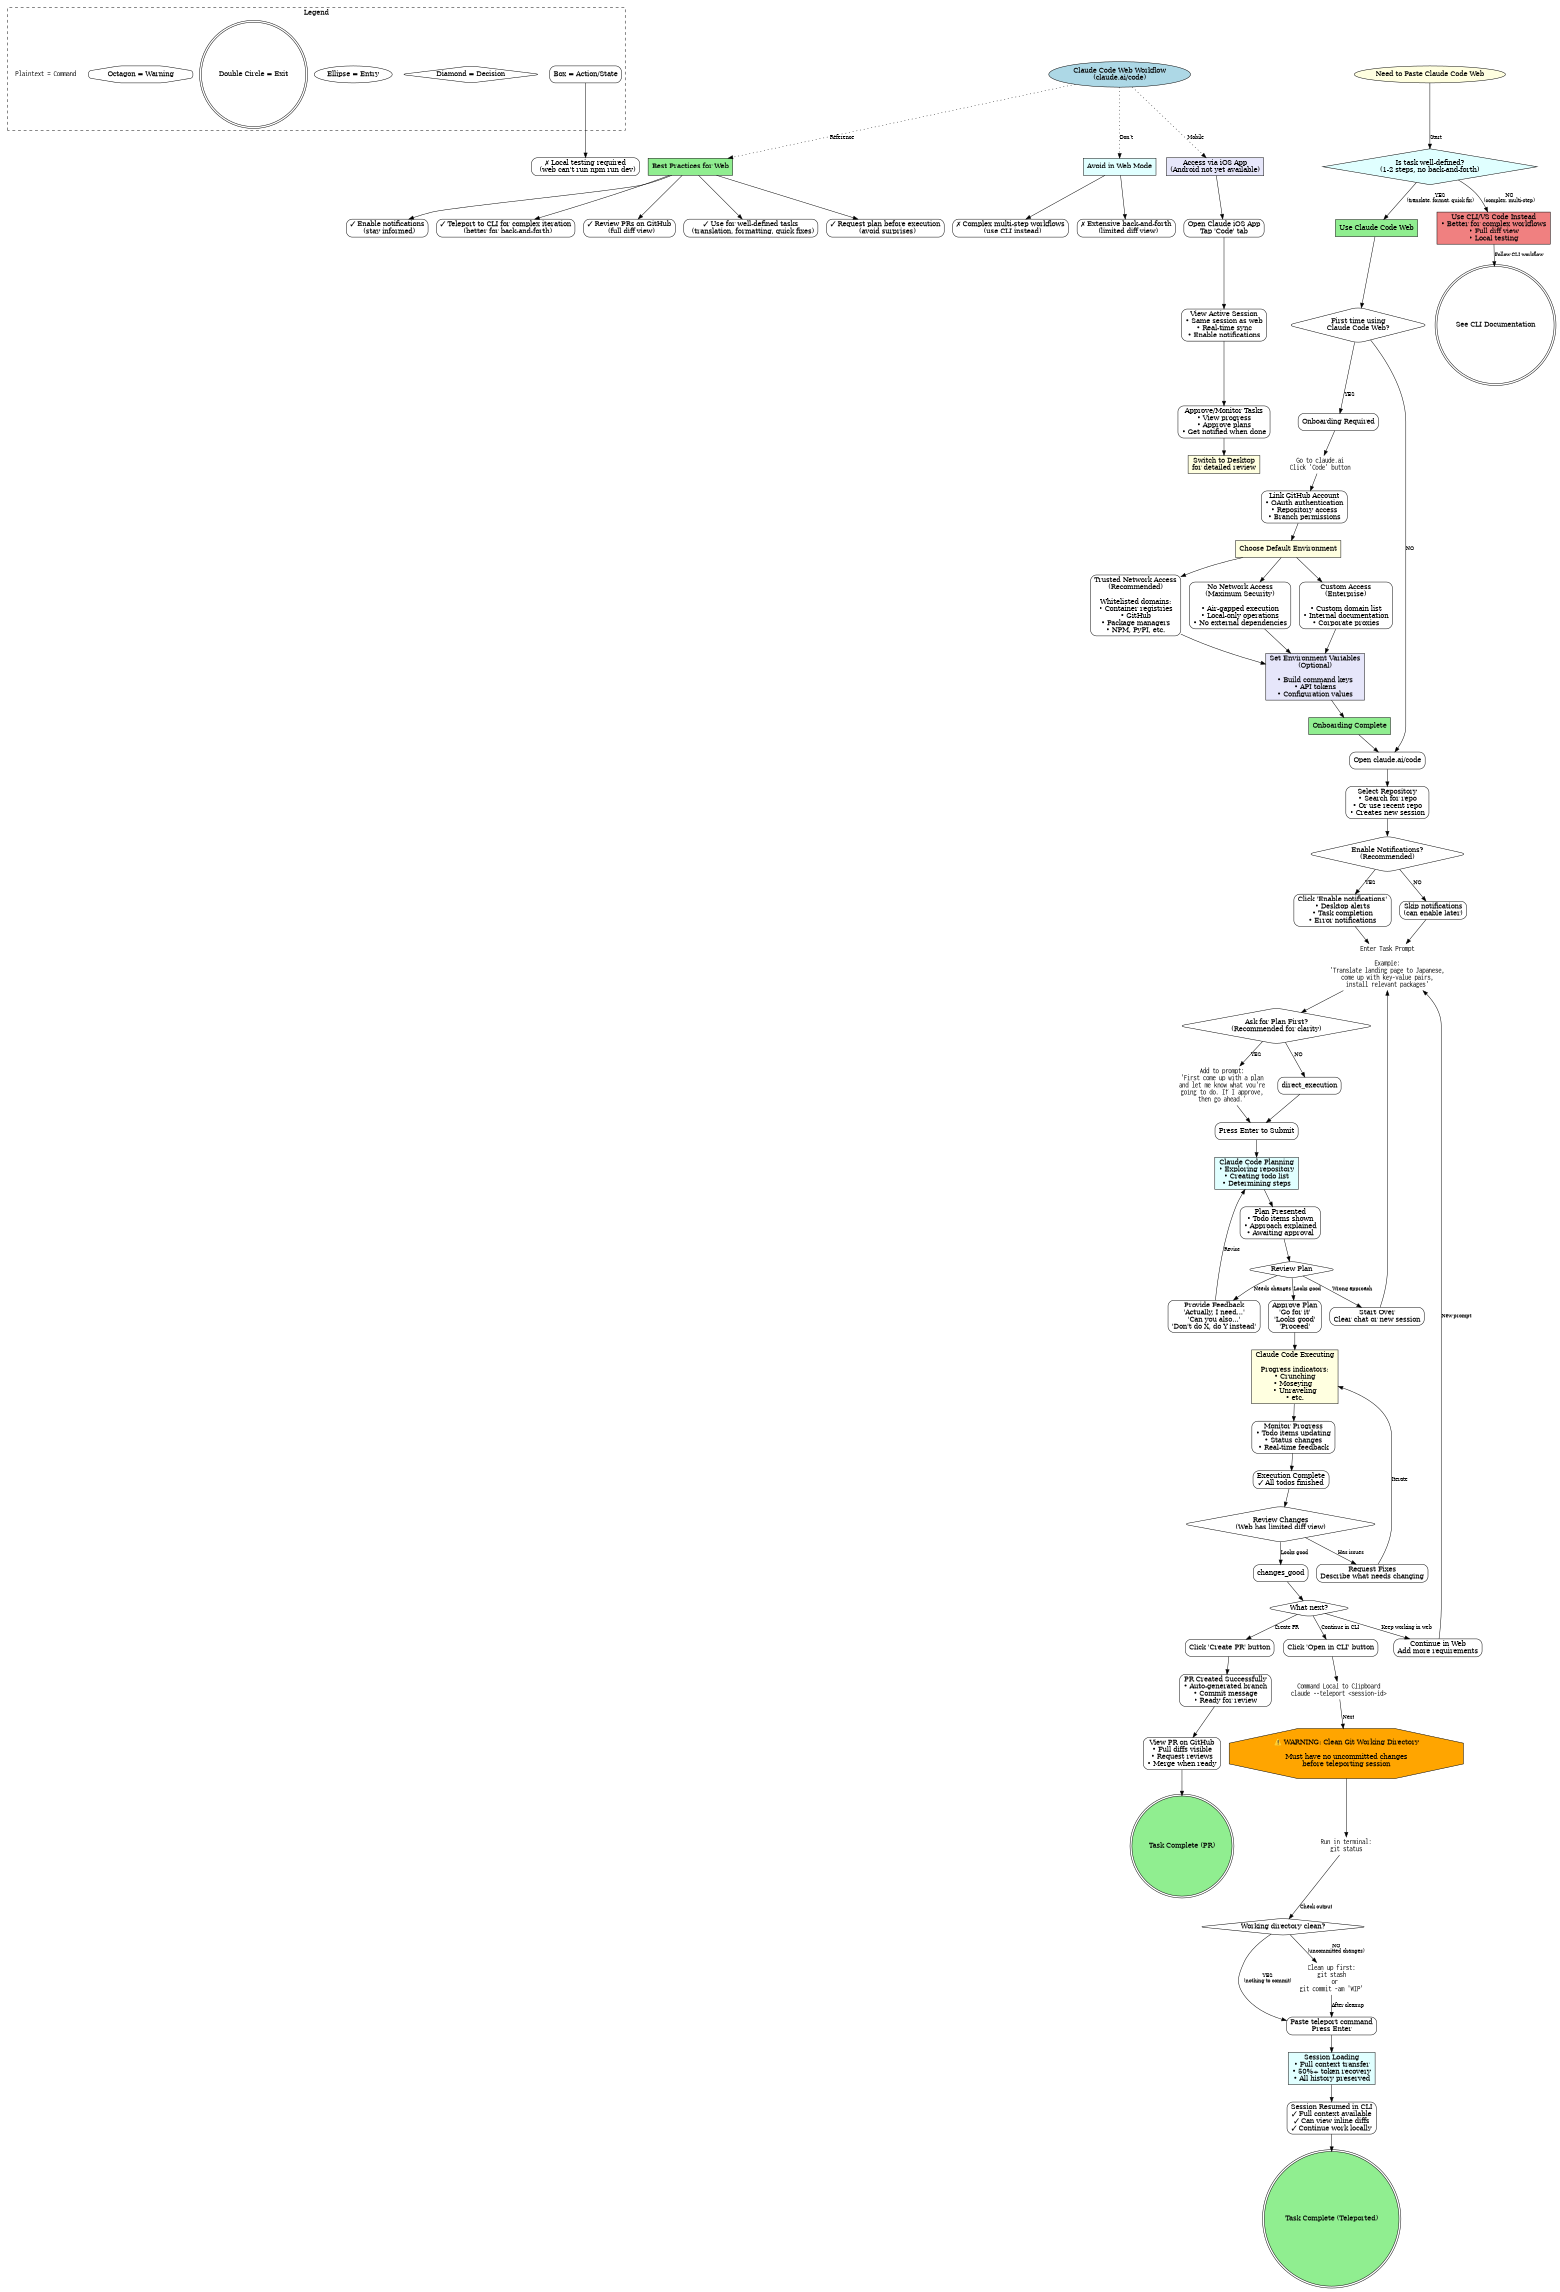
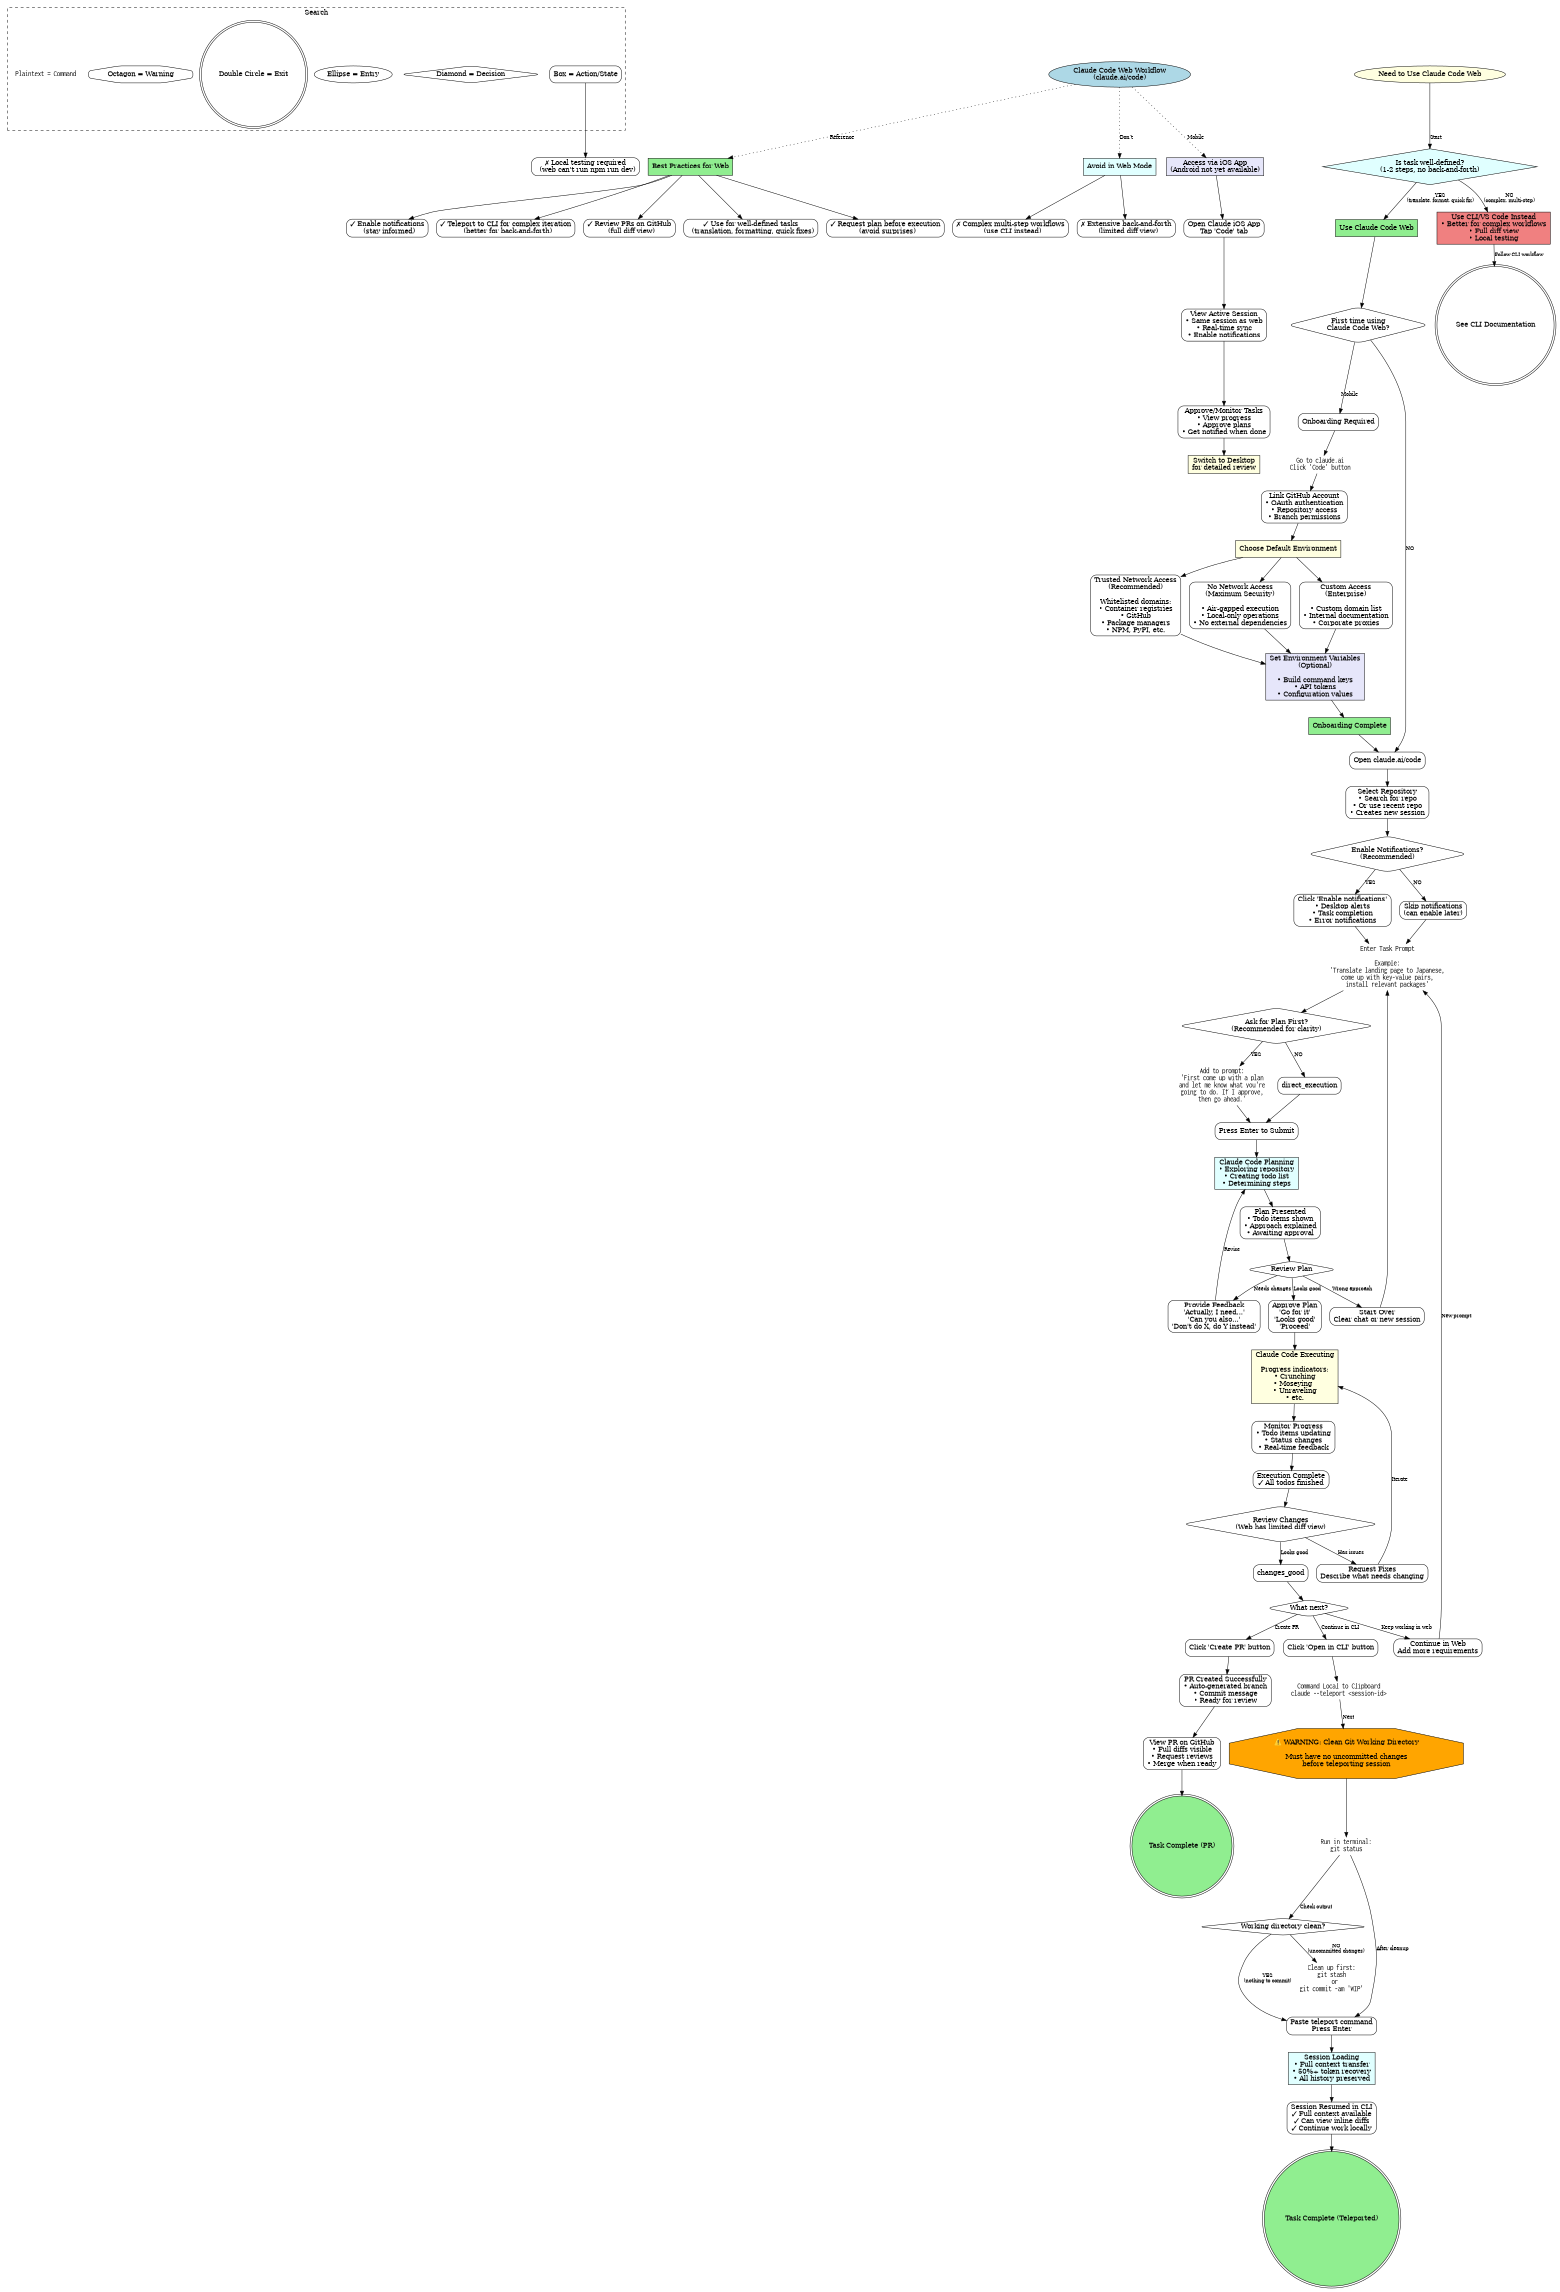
(316, 13) -> (316, 13)
(1430, 74) -> (1430, 74)
(1350, 395) -> (1350, 395)
(1332, 2004) -> (1375, 1935)
